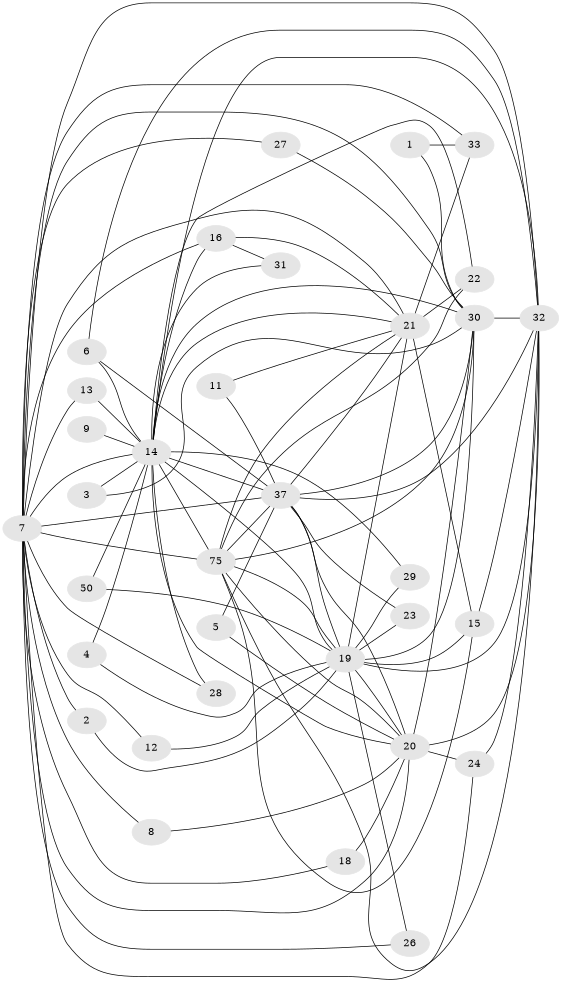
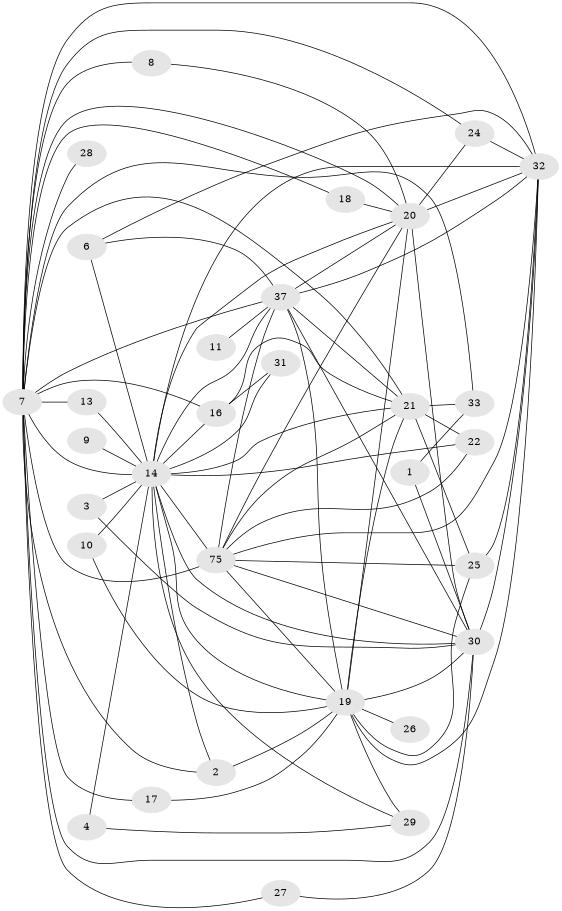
(312, 354) -> none
(87, 589) -> (87, 546)
(410, 616) -> none
(475, 624) -> (475, 566)
(216, 628) -> none
(182, 632) -> (170, 597)
(216, 717) -> (249, 833)
(152, 748) -> (152, 800)
(61, 892) -> none
